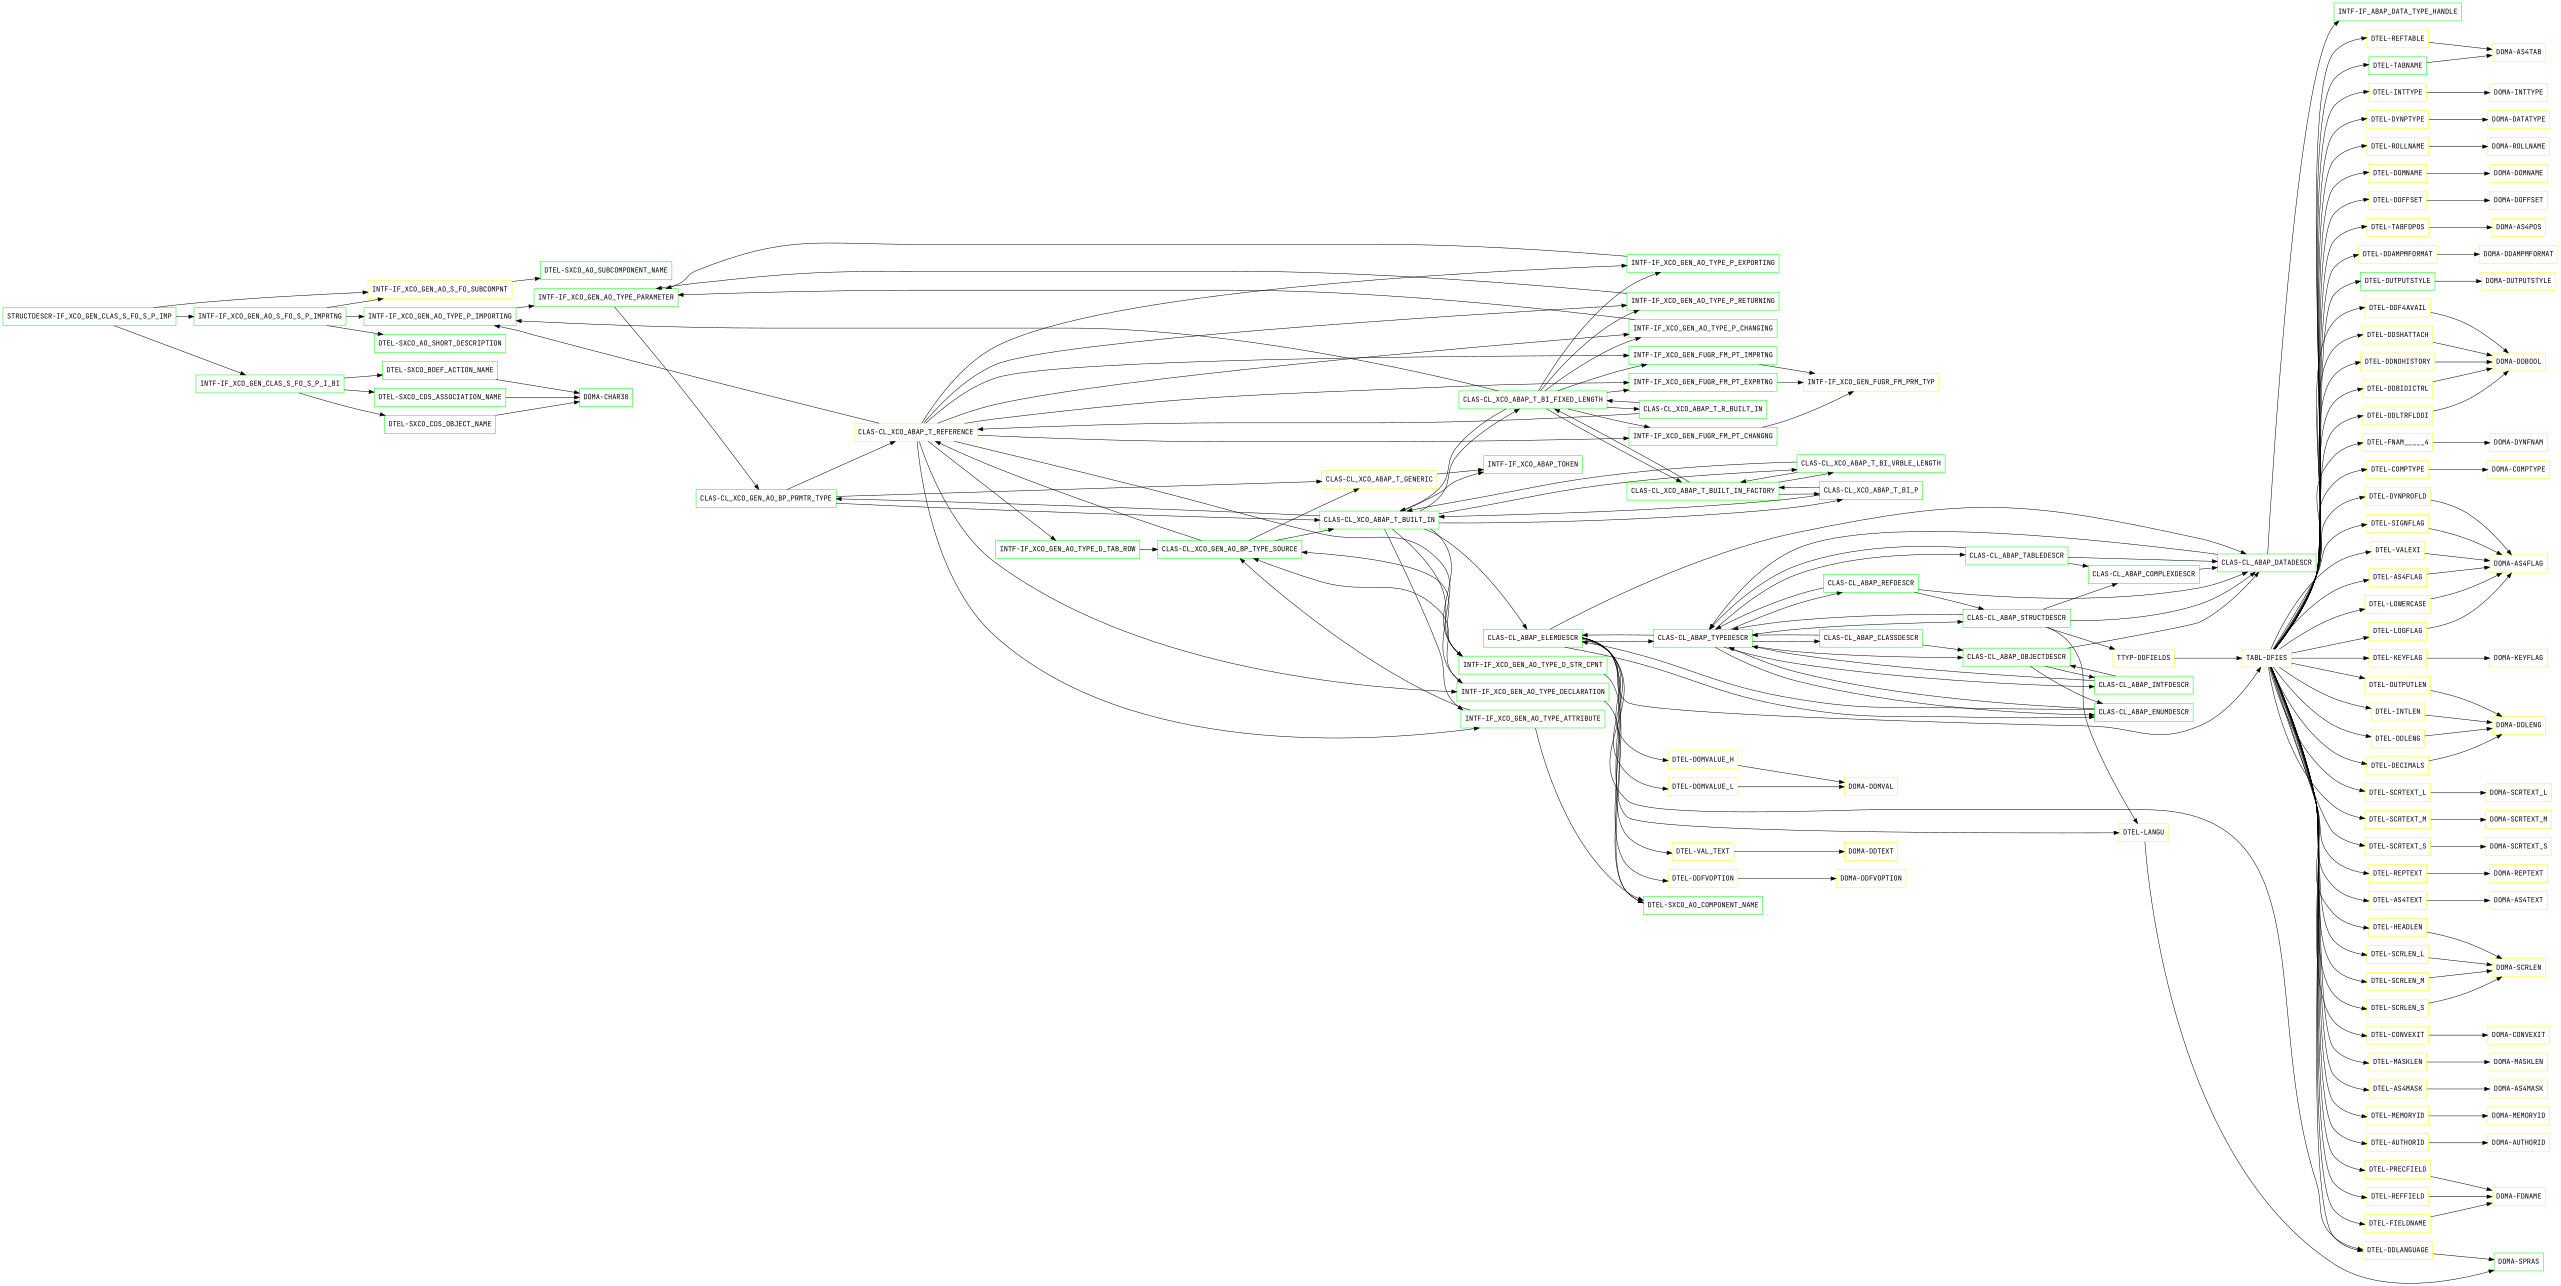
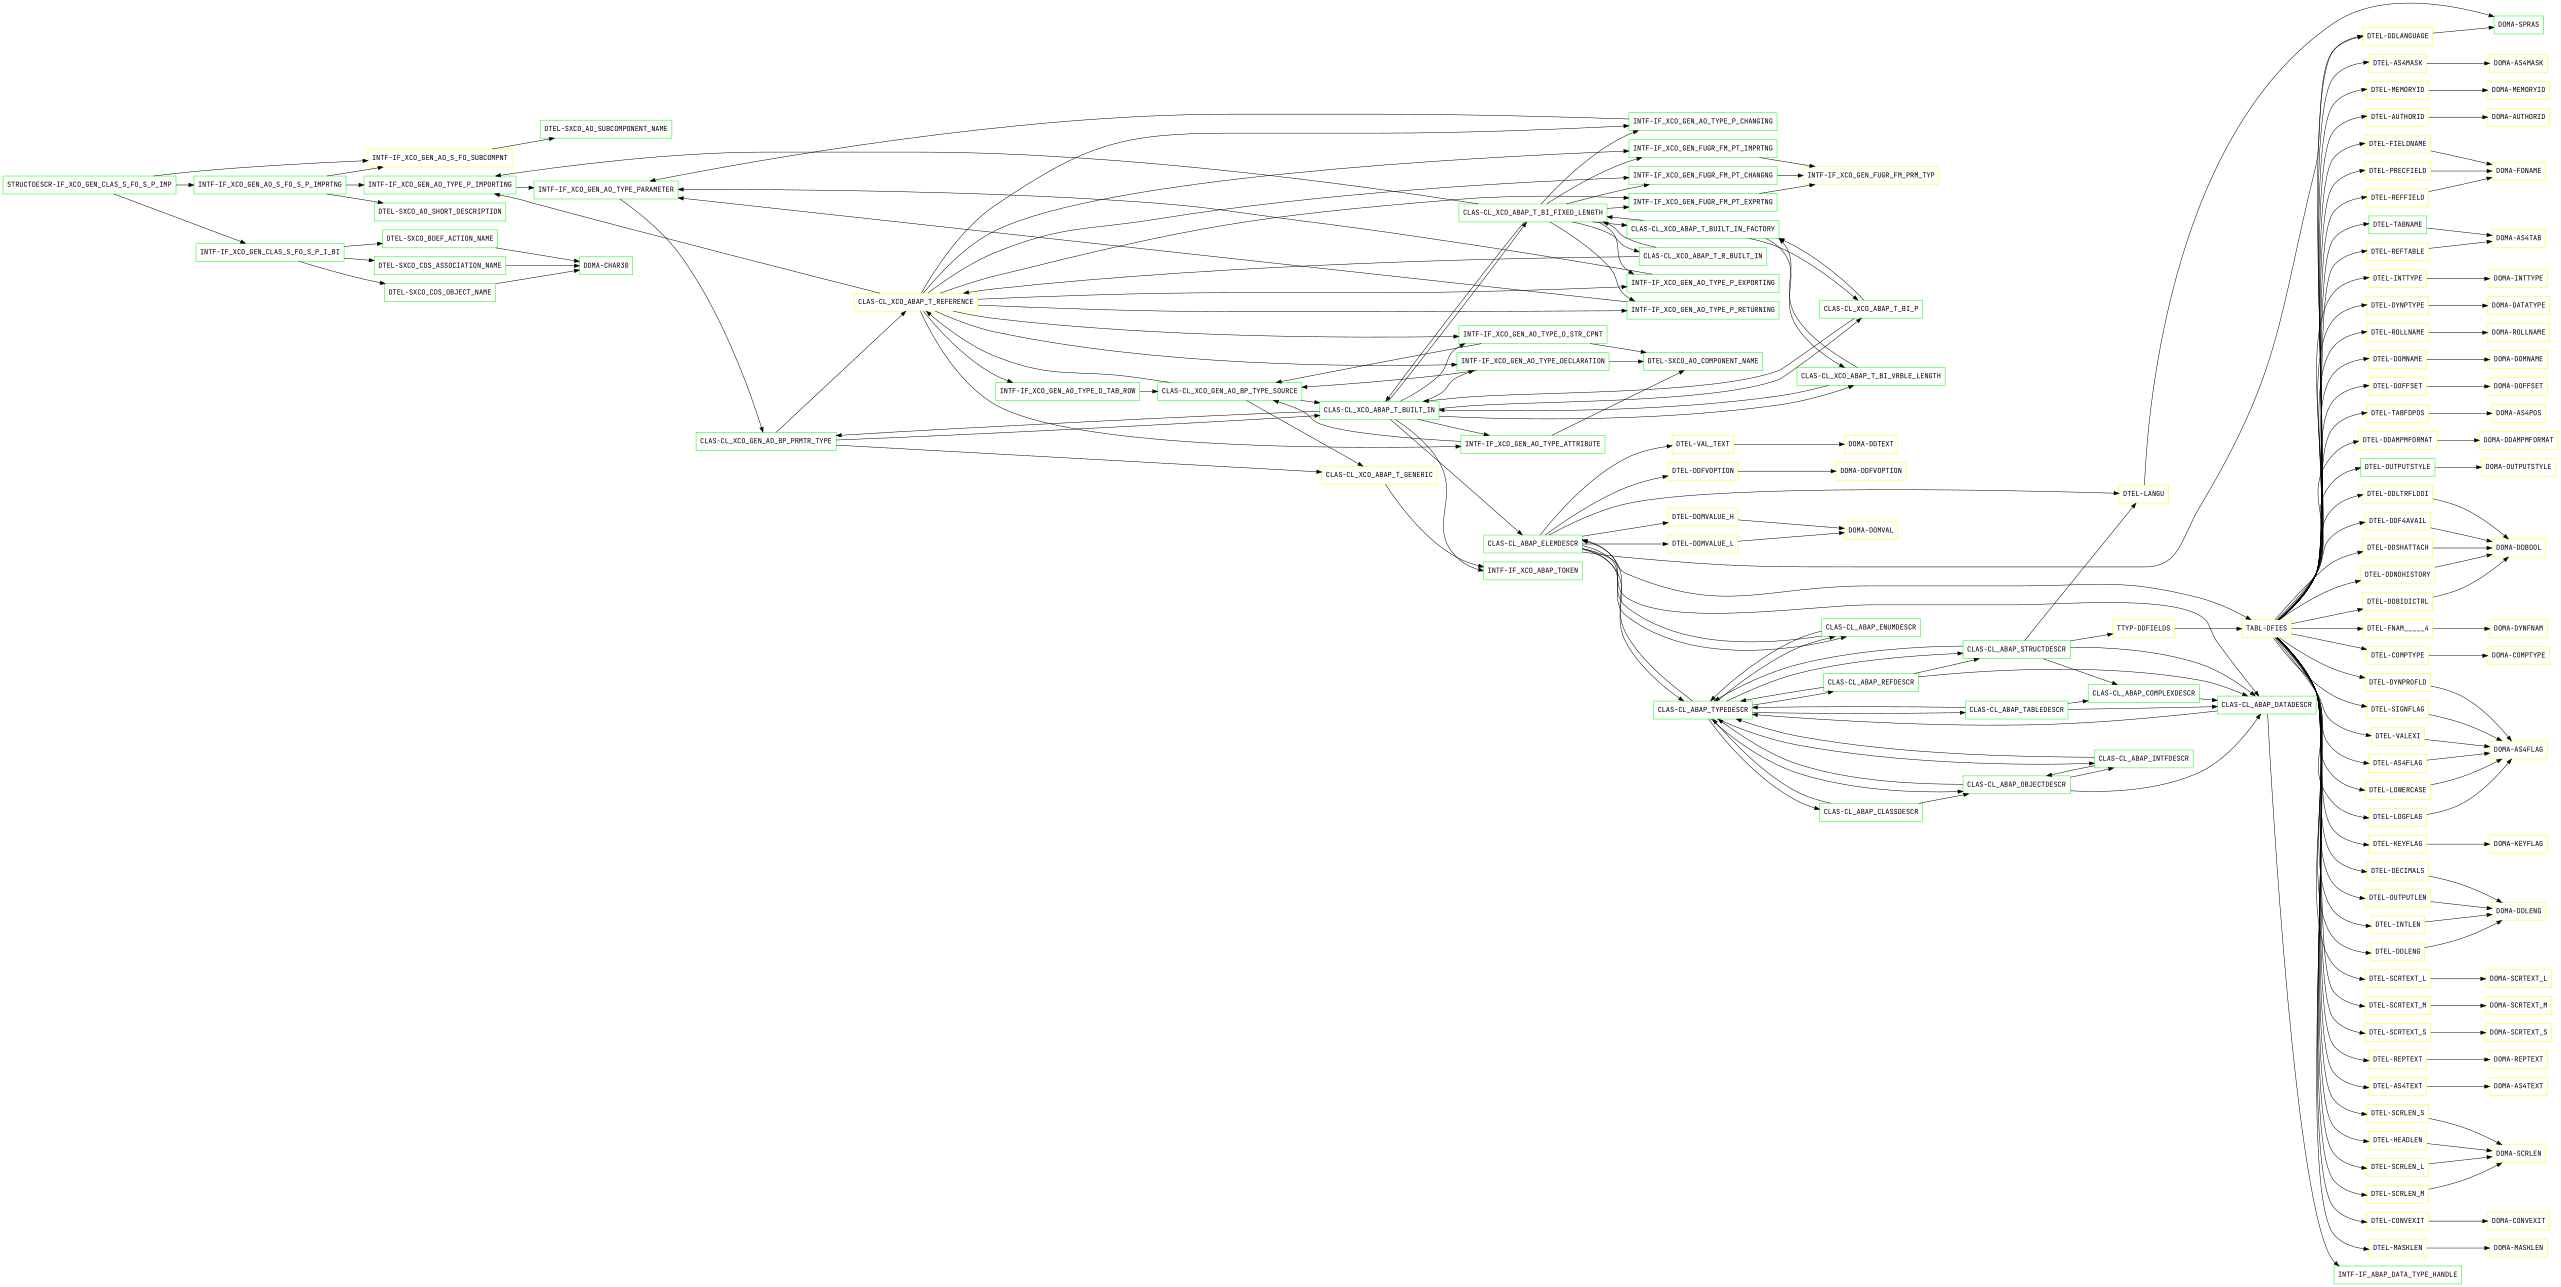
(2056, 682) -> (1837, 774)
